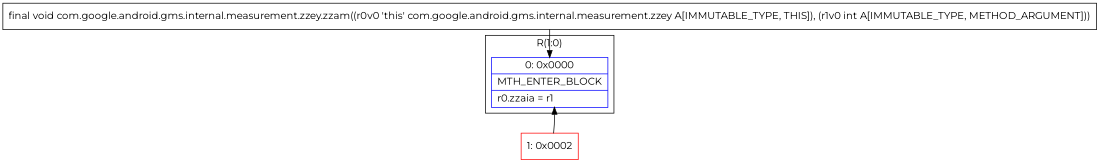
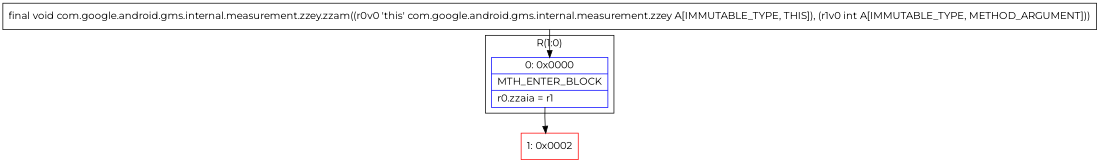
(554, 124) -> (545, 118)
